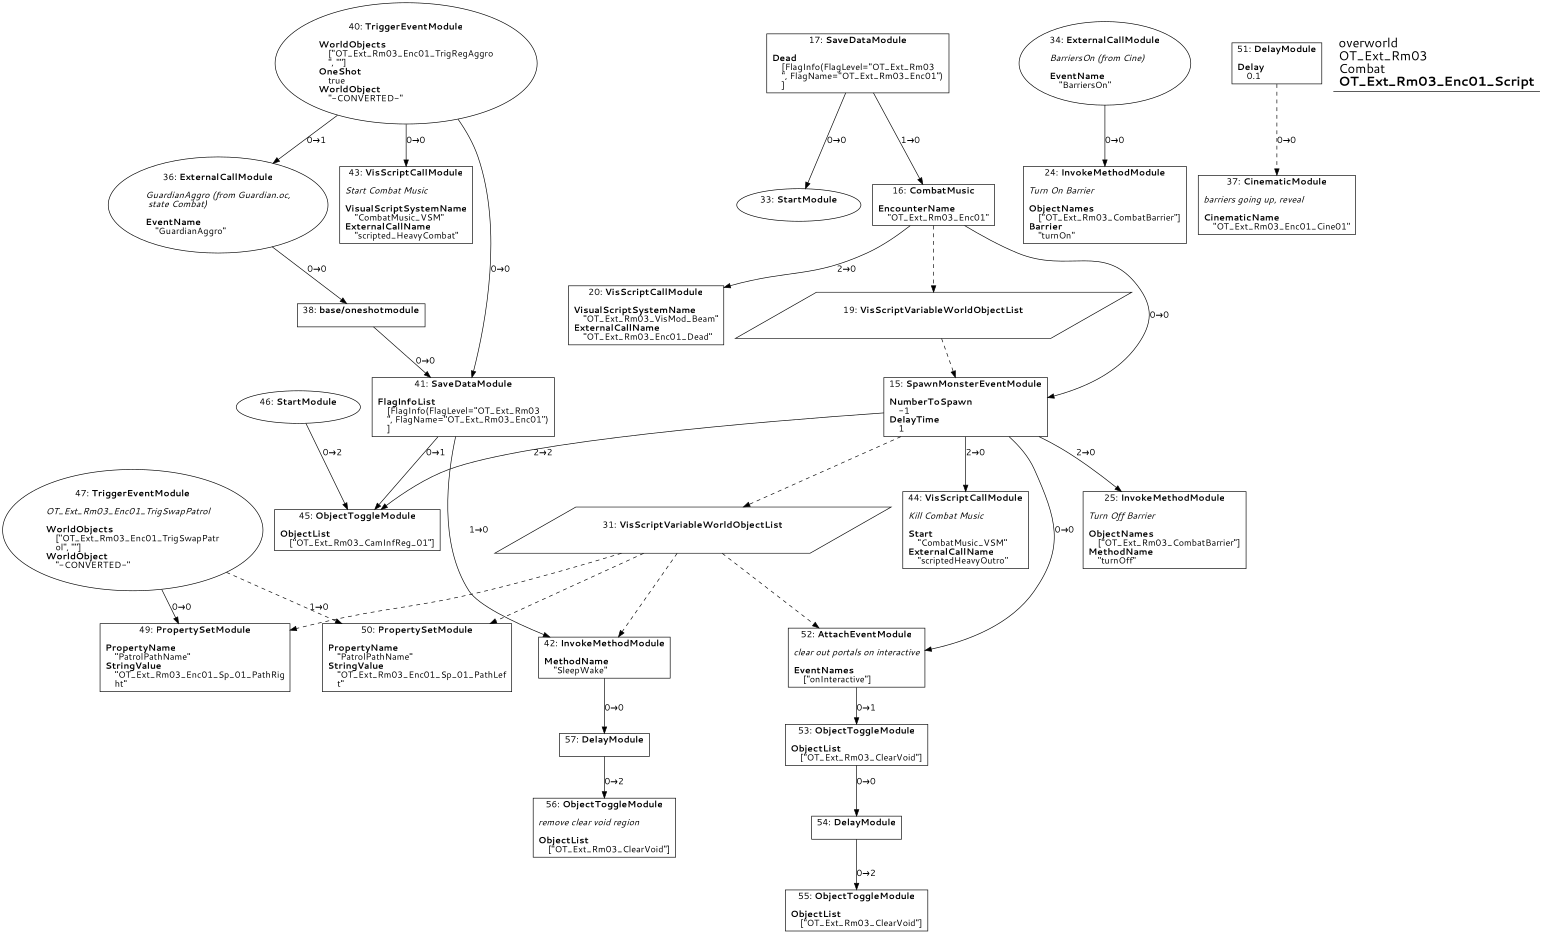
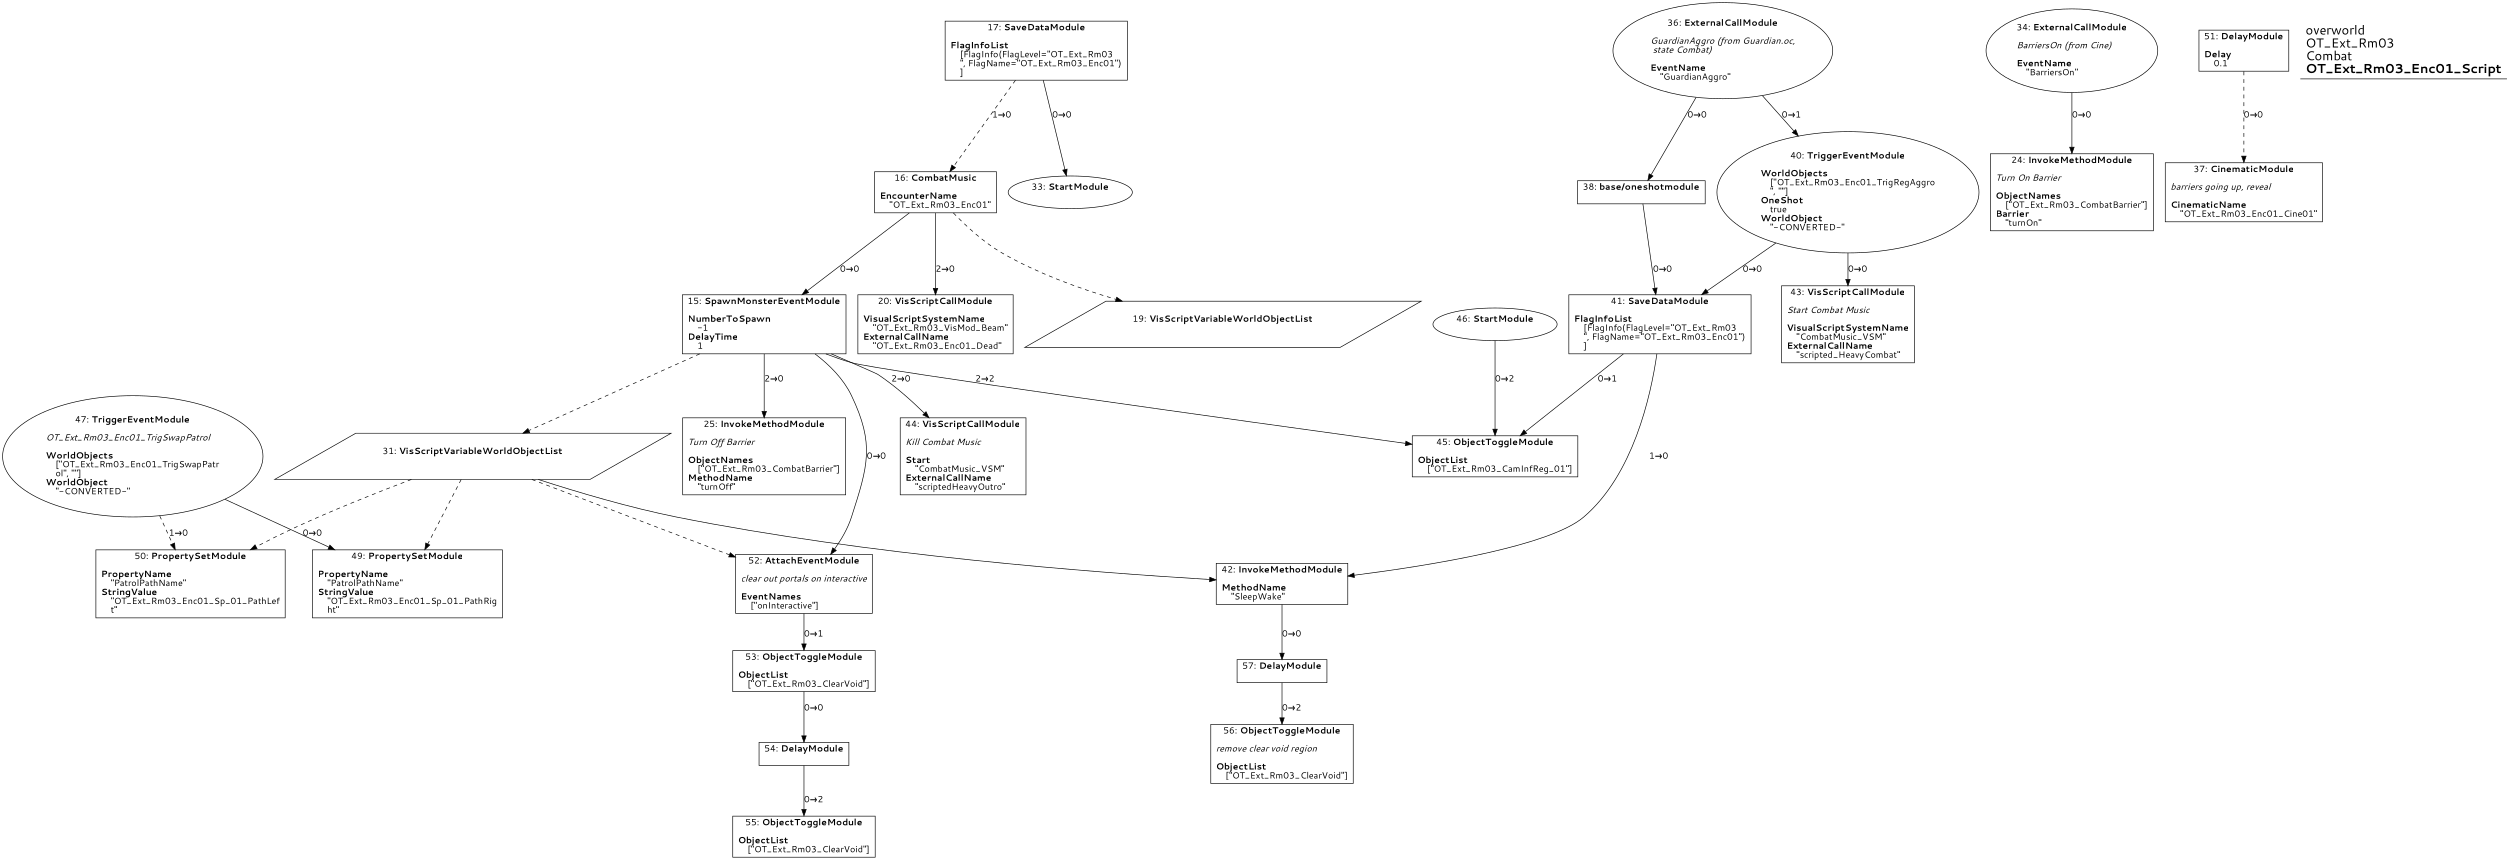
(784, 58) -> (979, 46)
(897, 136) -> (985, 123)
(308, 137) -> (1778, 113)
(947, 355) -> none
(650, 592) -> (871, 548)
